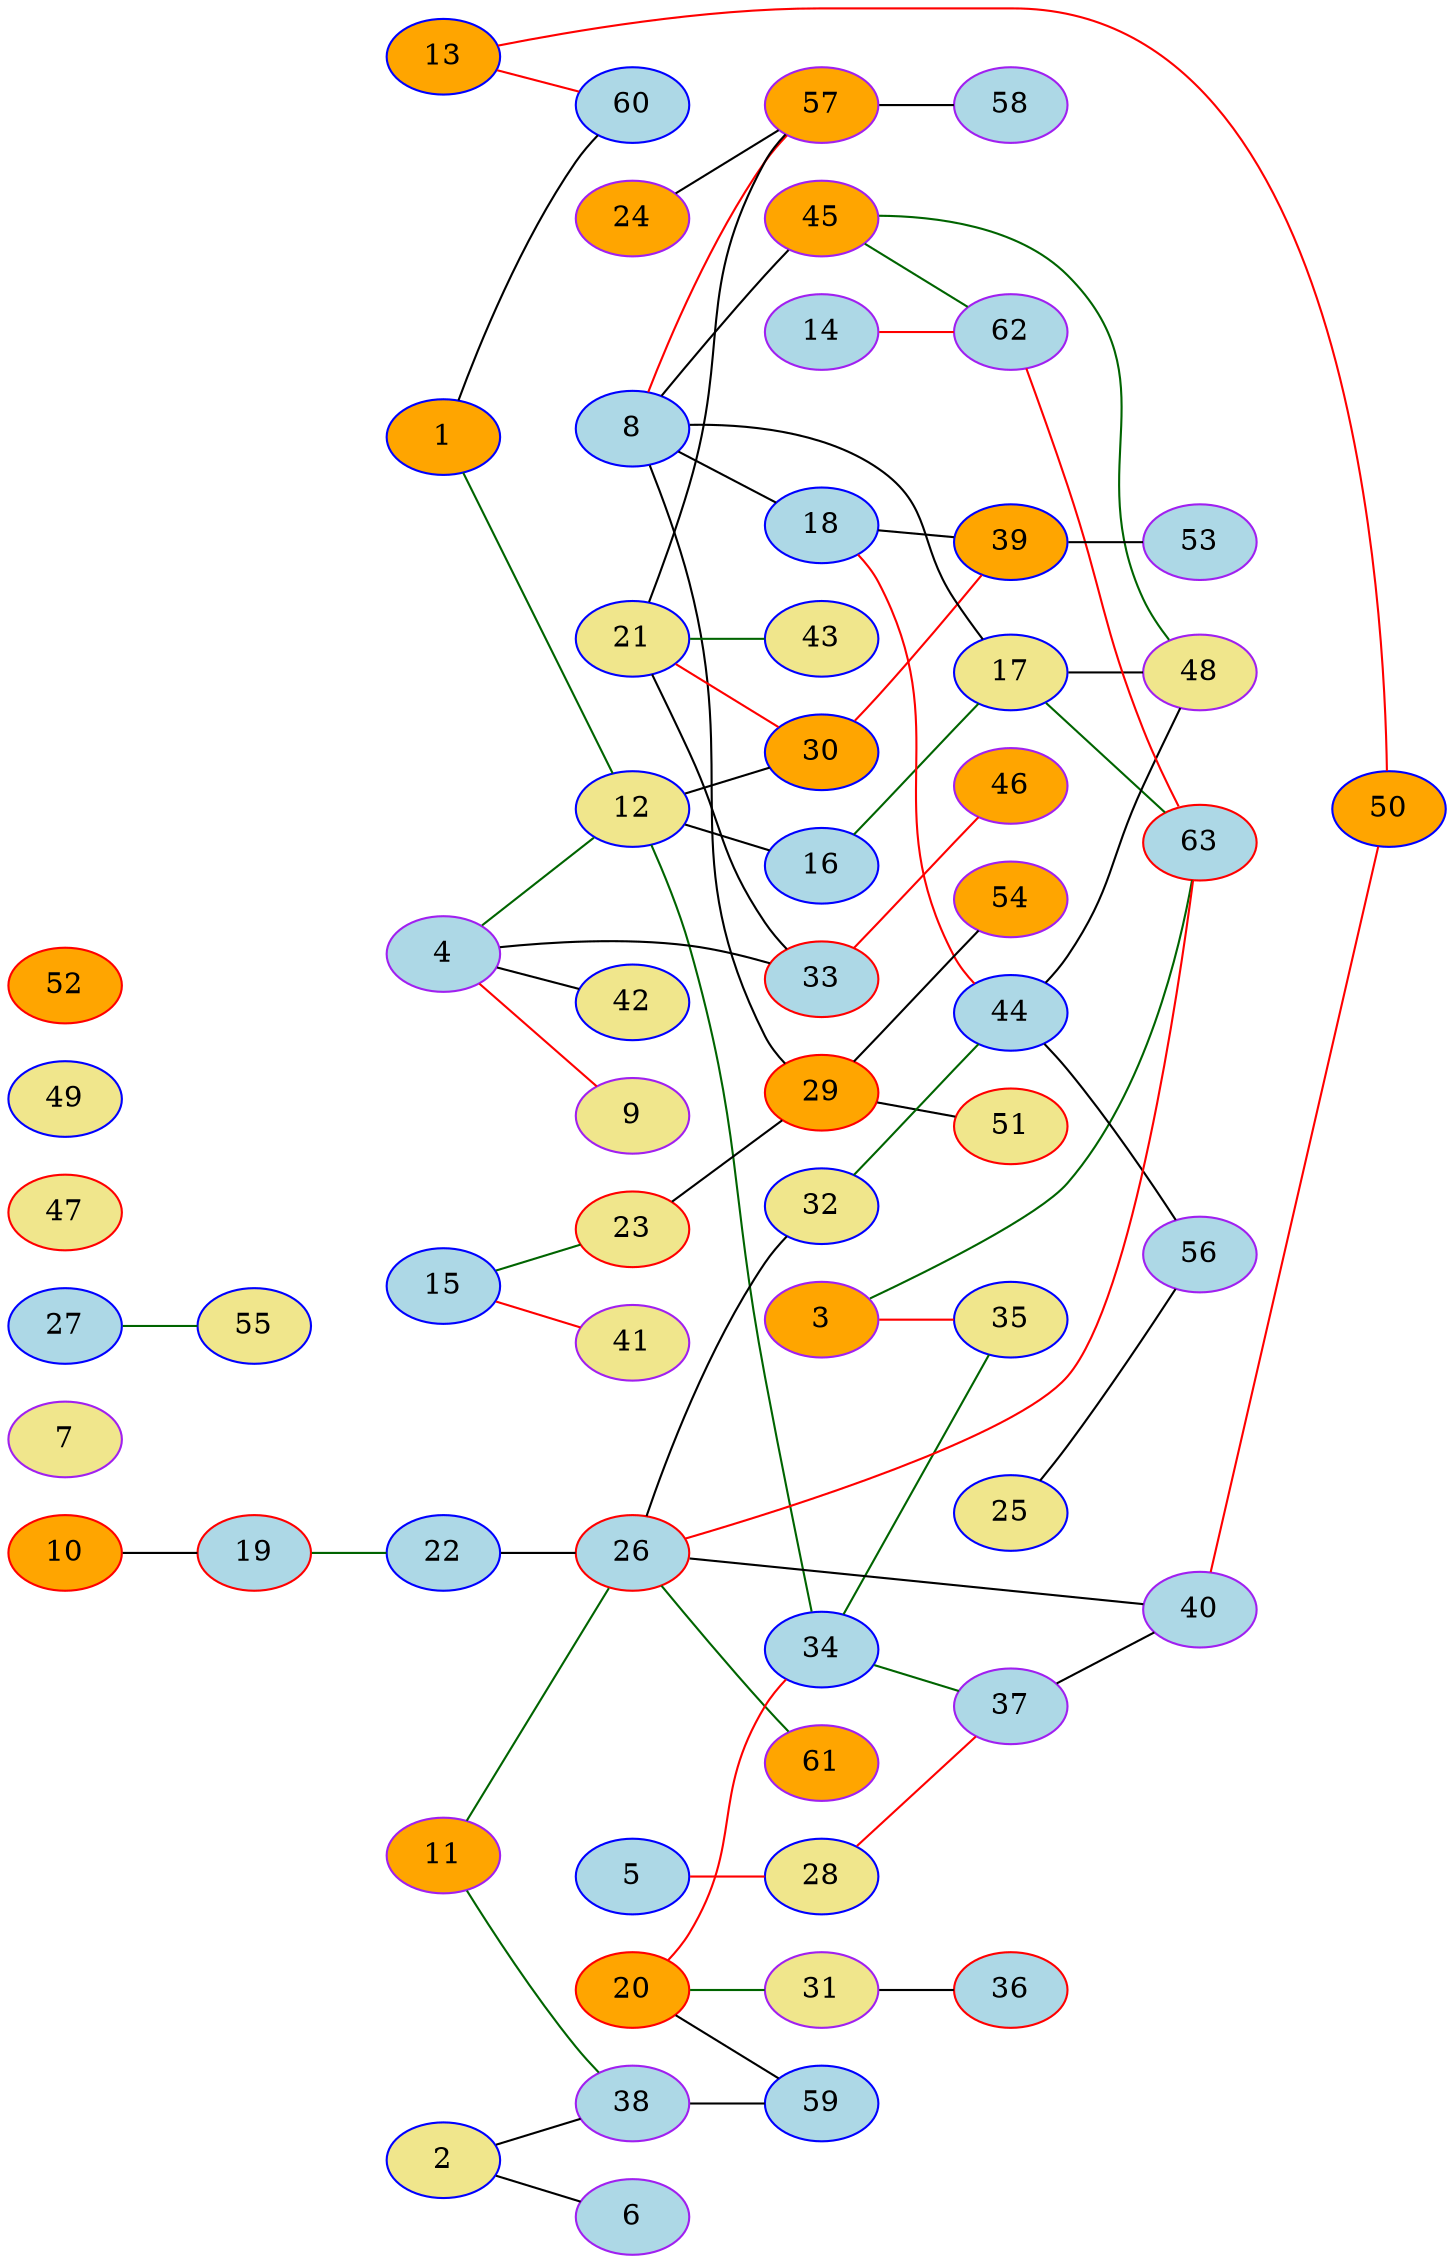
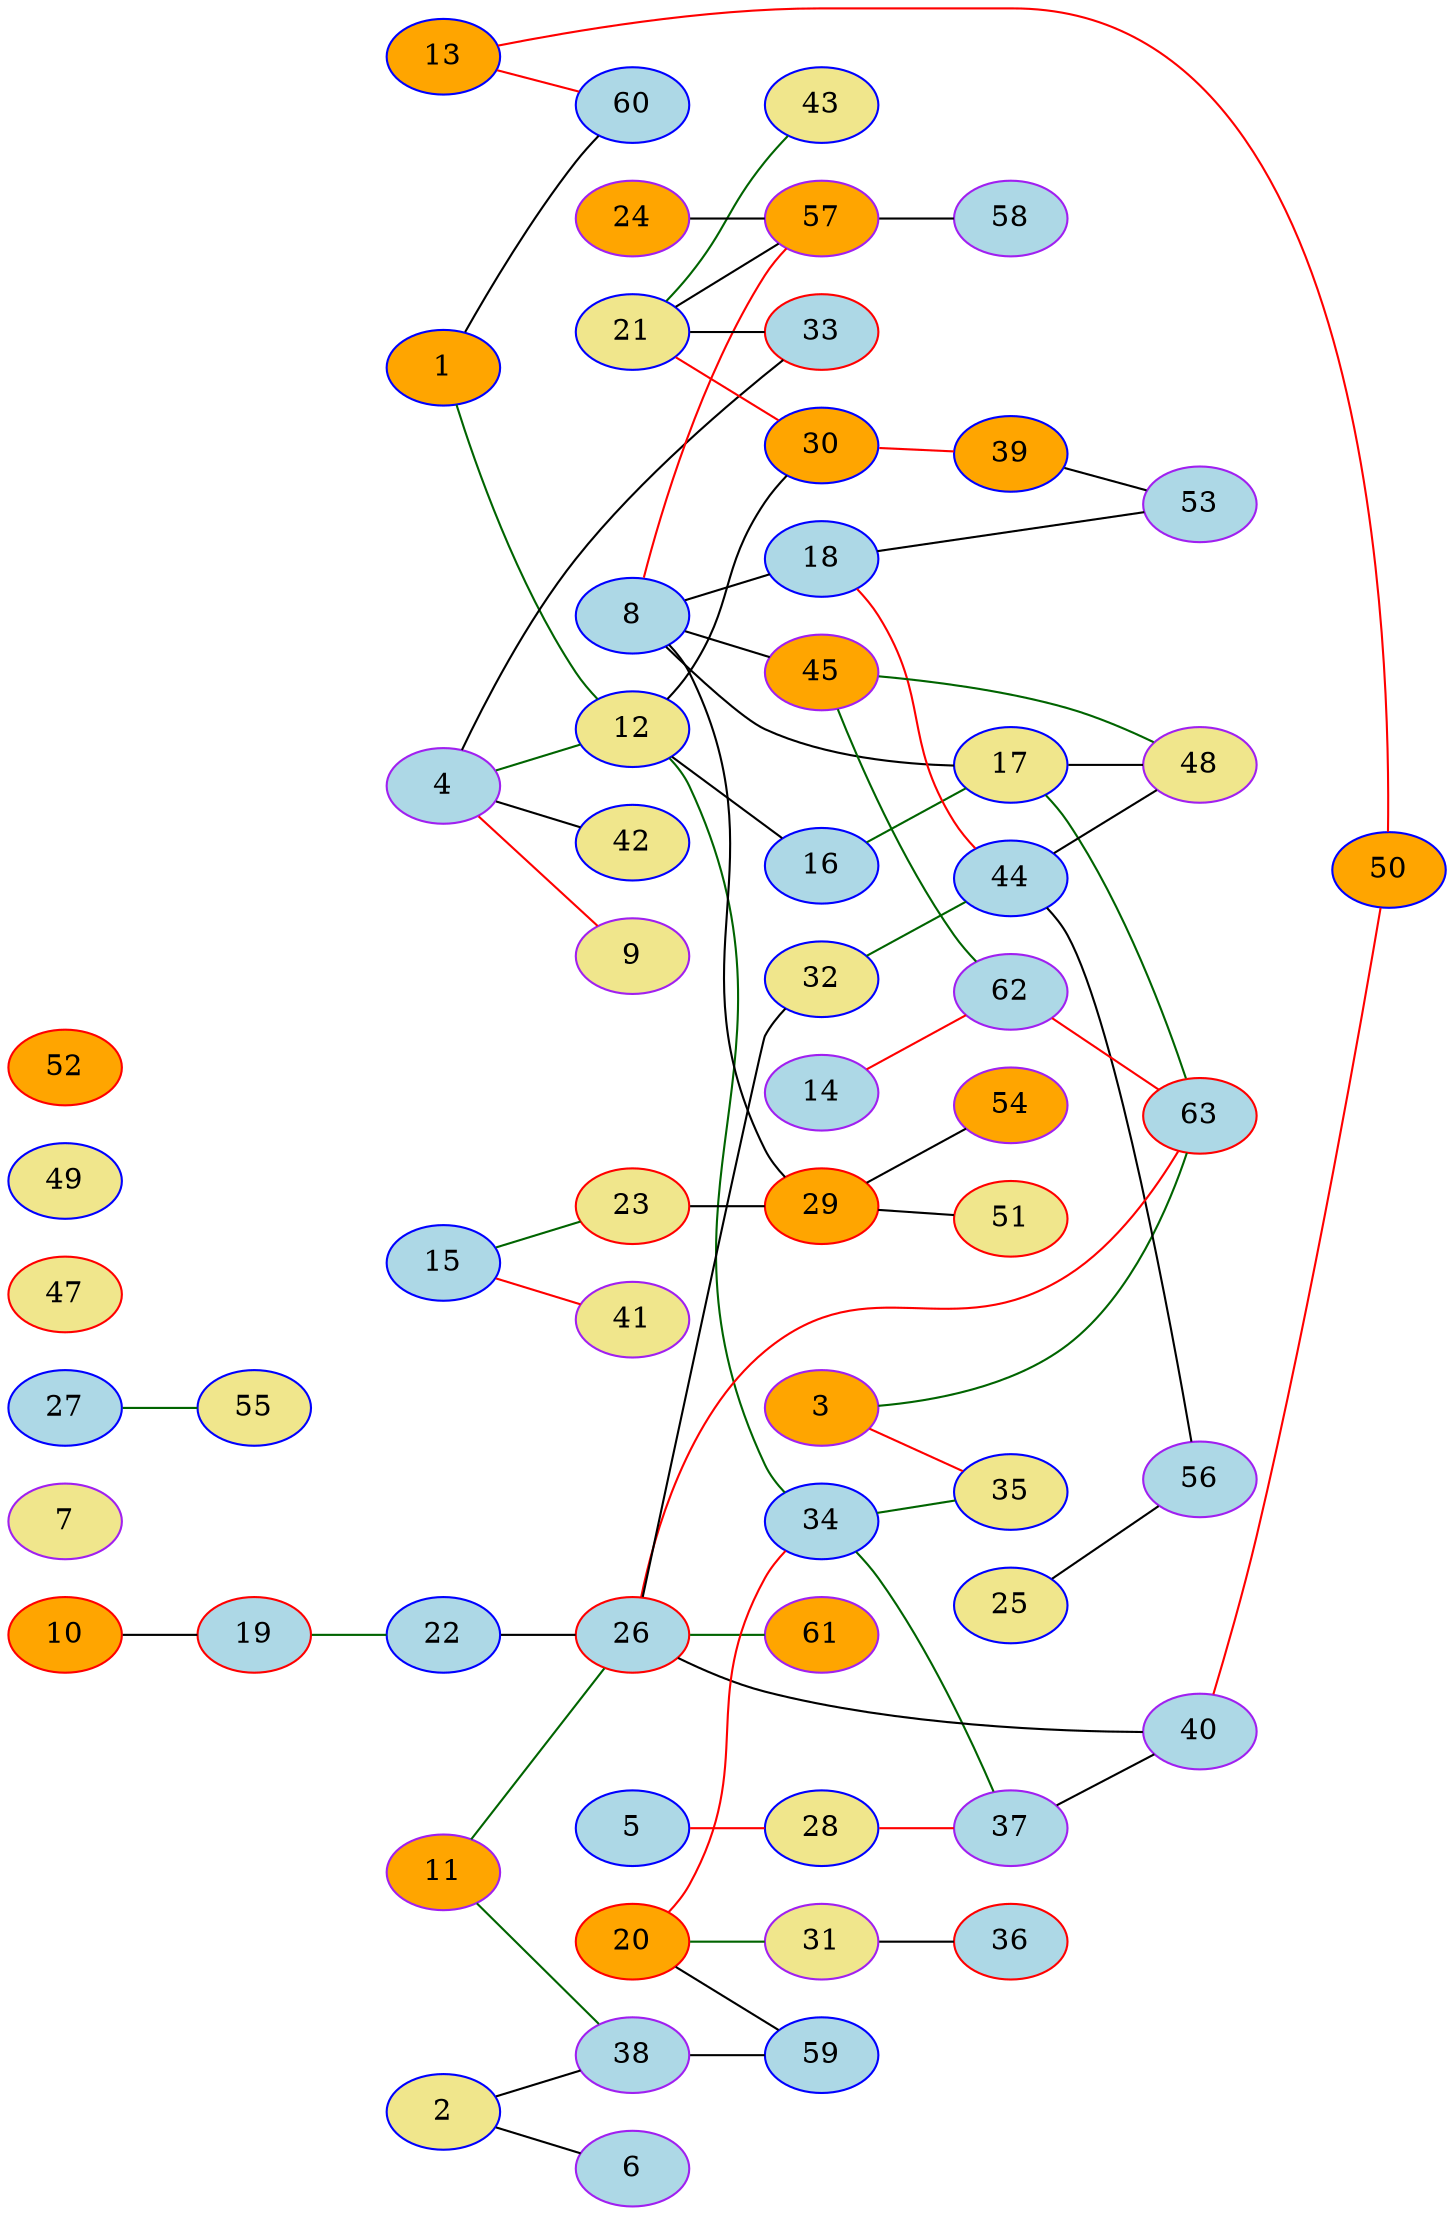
(910, 533) -> (1011, 532)
(1011, 786) -> none
